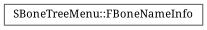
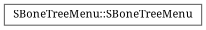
(104, 15) -> (103, 15)
